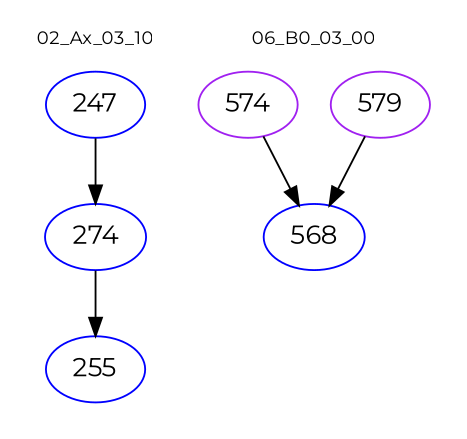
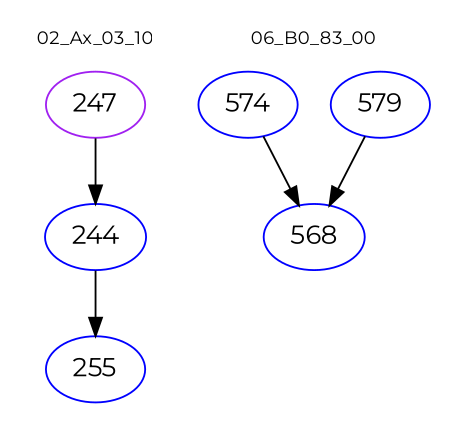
(314, 40) -> (314, 40)
(96, 105) -> (96, 105)
(248, 105) -> (248, 105)
(380, 105) -> (380, 105)
(96, 237) -> (96, 237)
